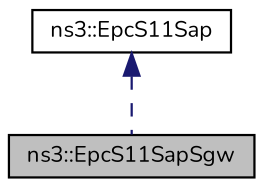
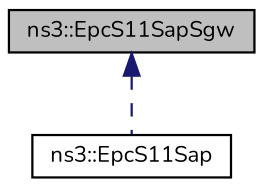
(132, 105) -> (132, 105)
